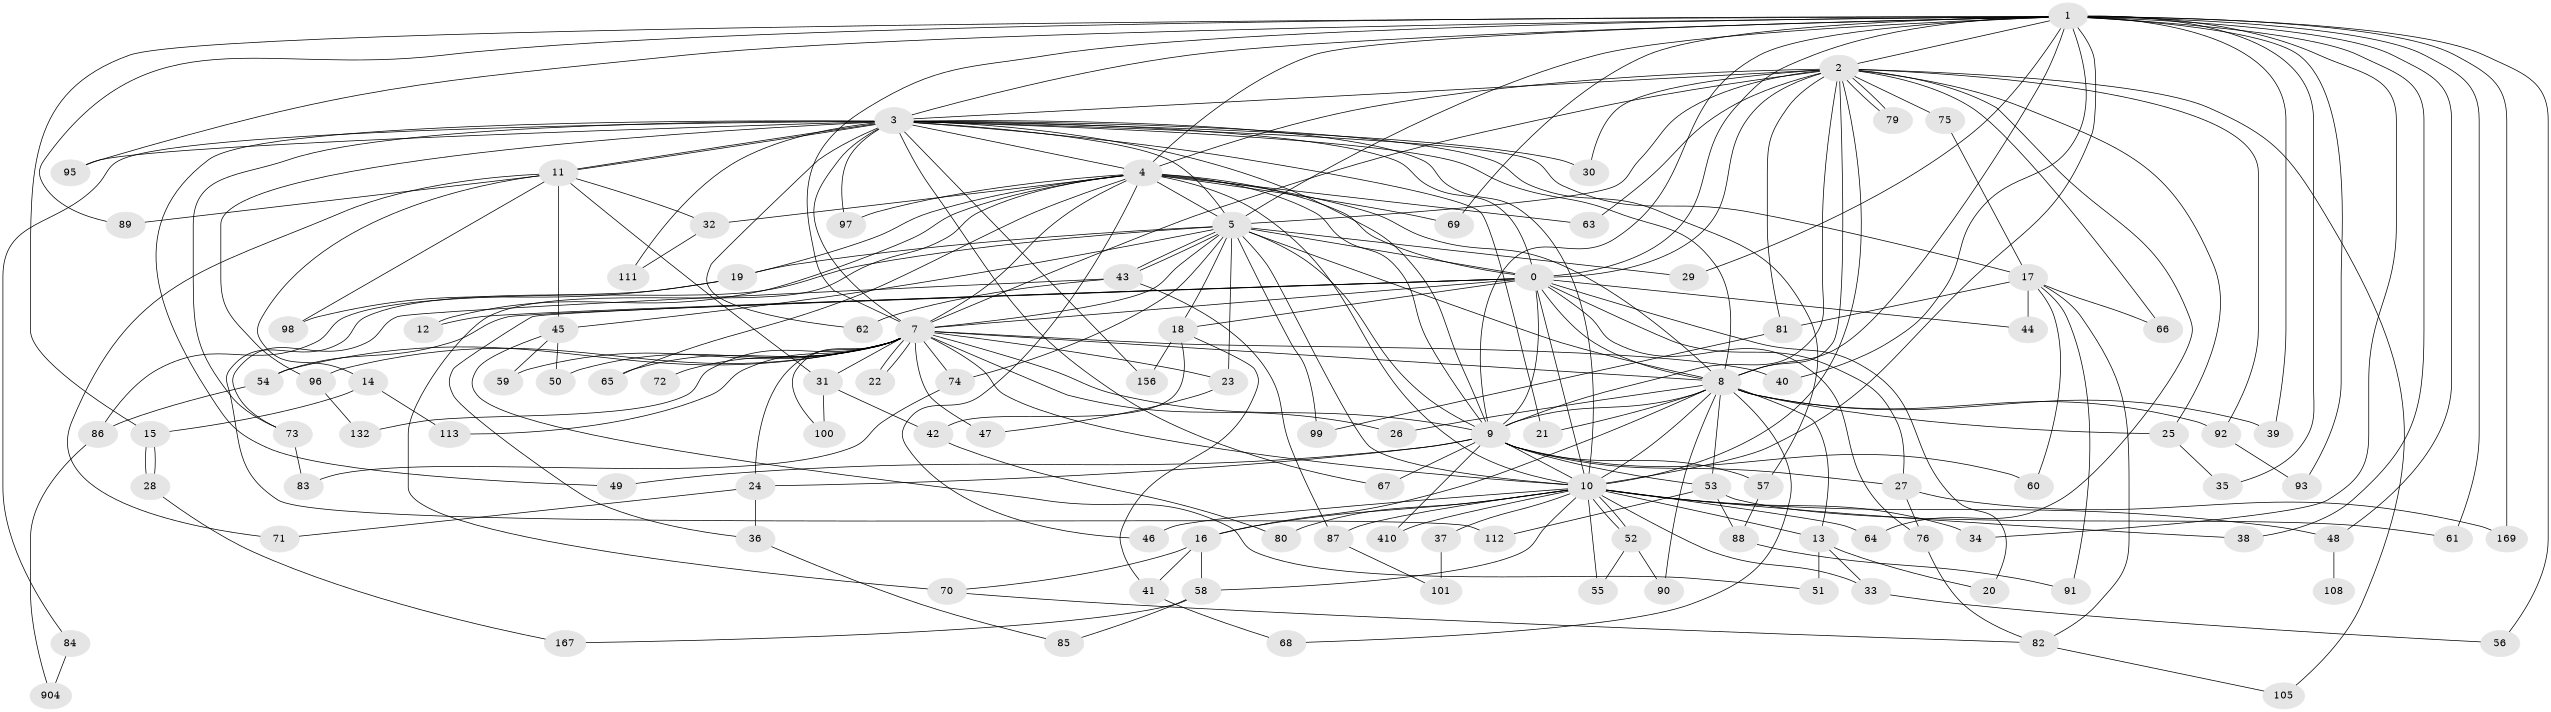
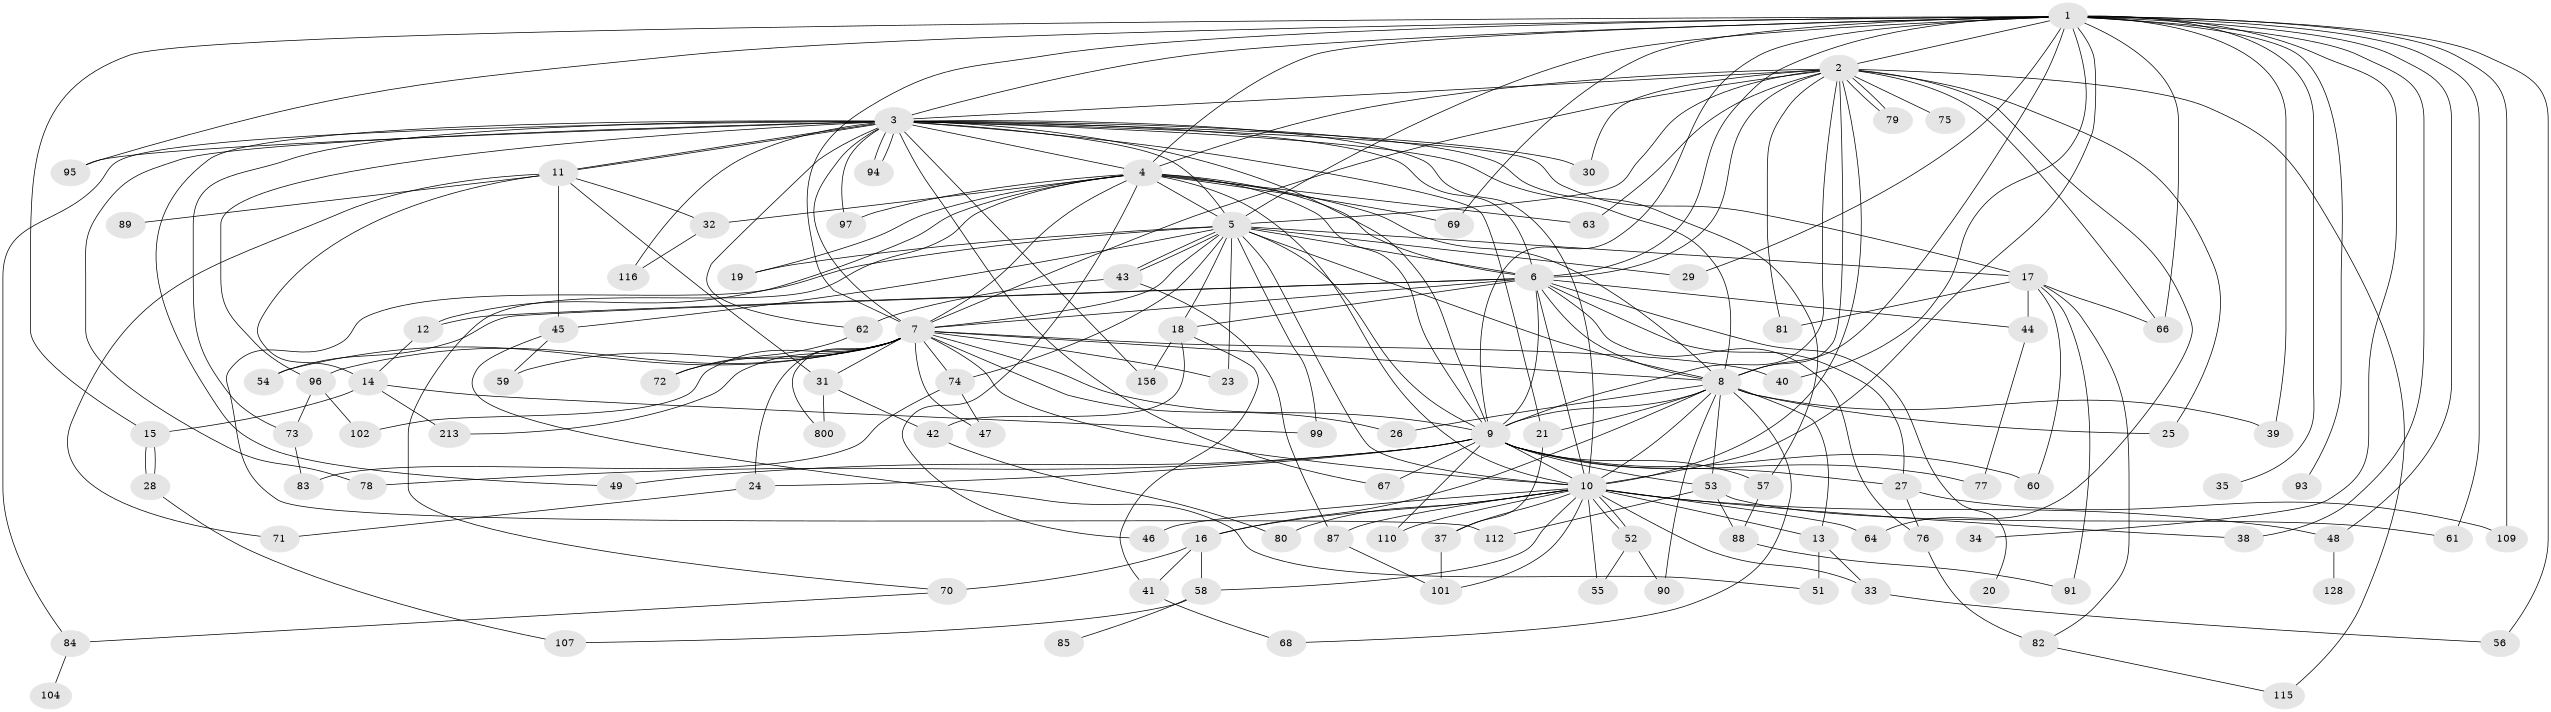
(924, 30) -> (2178, 148)
none -> (874, 173)
(1985, 196) -> (1630, 251)
(628, 277) -> (628, 277)
(1534, 277) -> (1534, 277)
(453, 312) -> (303, 411)
(288, 330) -> none
none -> (396, 356)
none -> (762, 356)
(1550, 381) -> (842, 413)
(556, 382) -> none
(608, 382) -> none
(875, 382) -> none
(1068, 423) -> (970, 408)
(98, 434) -> none
(360, 434) -> (360, 434)
(450, 434) -> (450, 434)
(824, 434) -> (824, 434)
(2221, 434) -> none
(2196, 461) -> none
none -> (367, 487)
none -> (1982, 487)
(1785, 505) -> (1535, 560)
none -> (1518, 507)
(755, 539) -> none
(1387, 539) -> (1387, 539)
(2507, 539) -> (2507, 539)
(1902, 570) -> none
(2334, 591) -> (2334, 591)
(1493, 622) -> (509, 617)
(565, 644) -> (565, 644)
(51, 696) -> (51, 696)
(2284, 696) -> (2284, 696)
